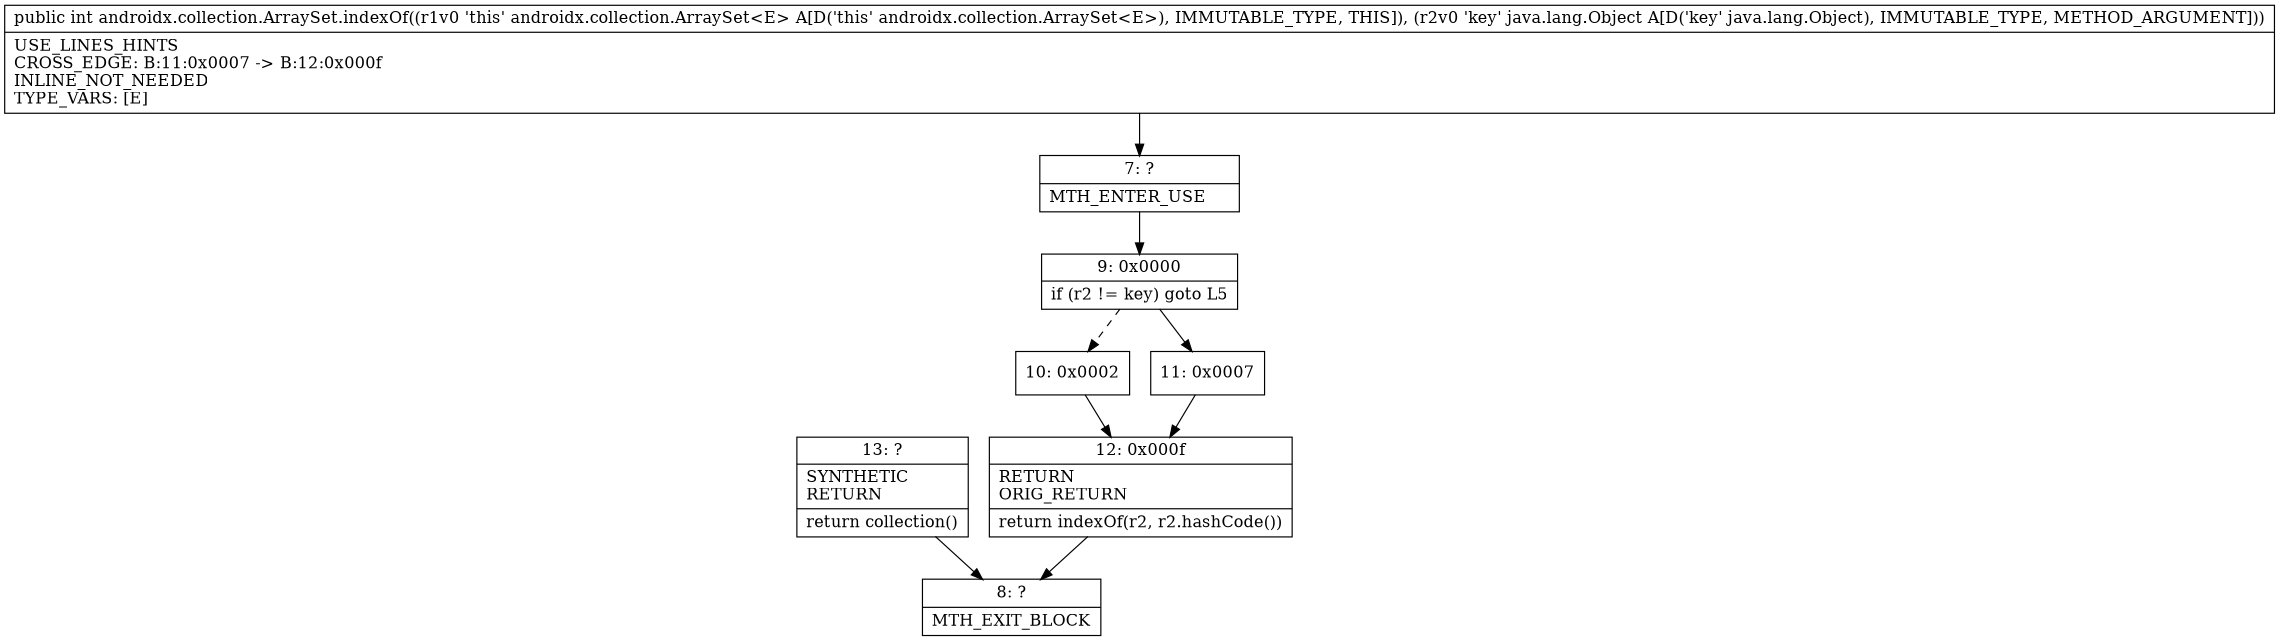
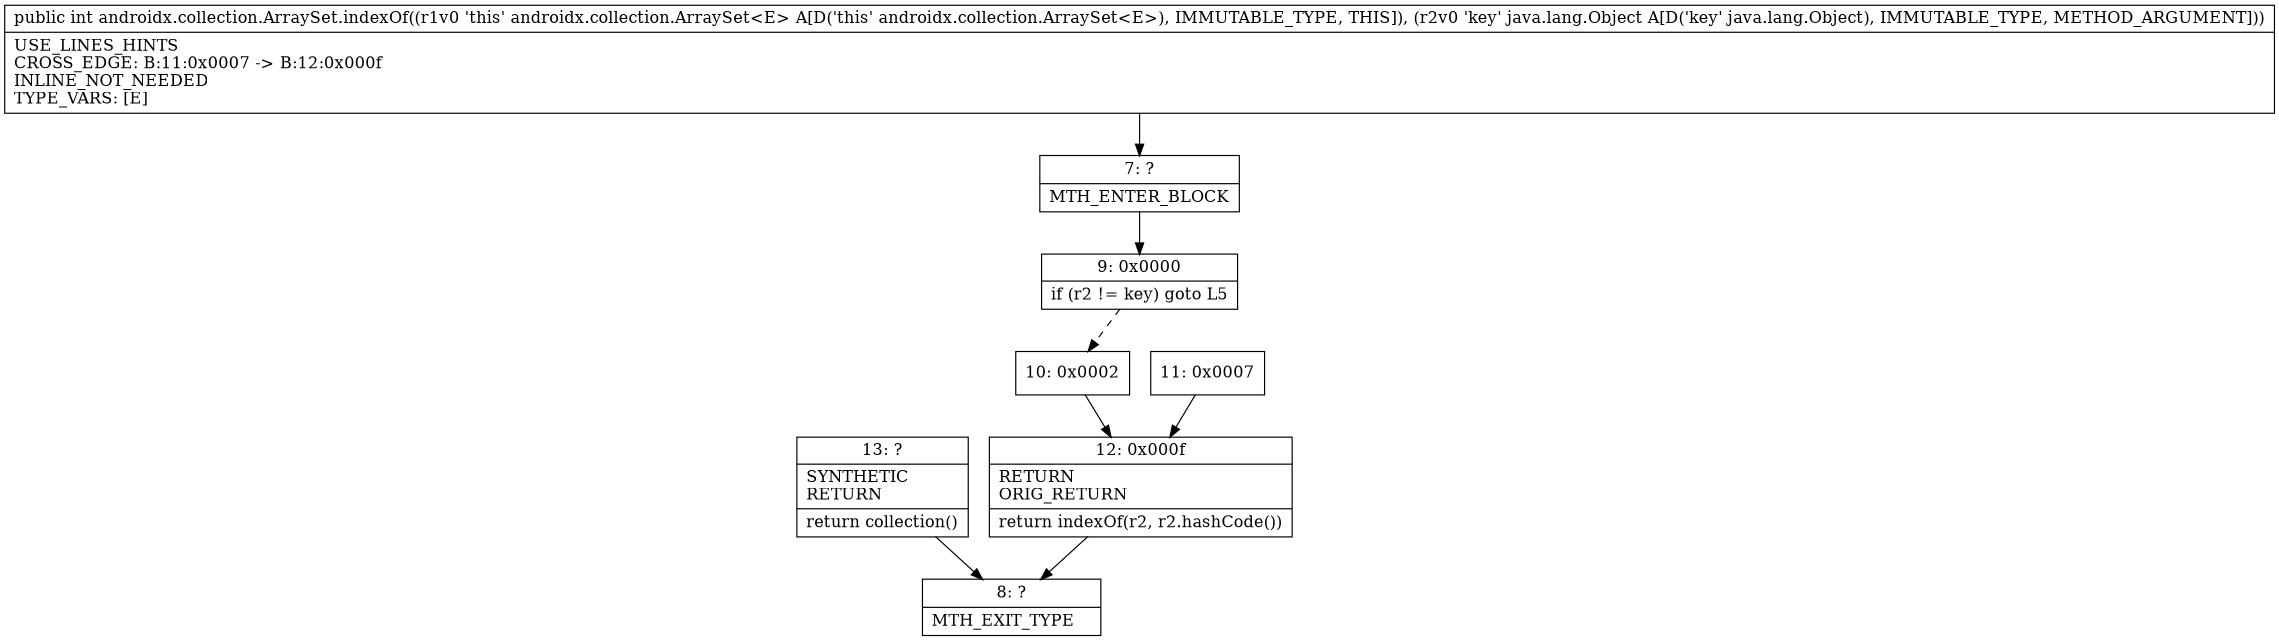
(1128, 197) -> (1140, 197)
(1172, 326) -> none
(1012, 621) -> (1003, 621)
